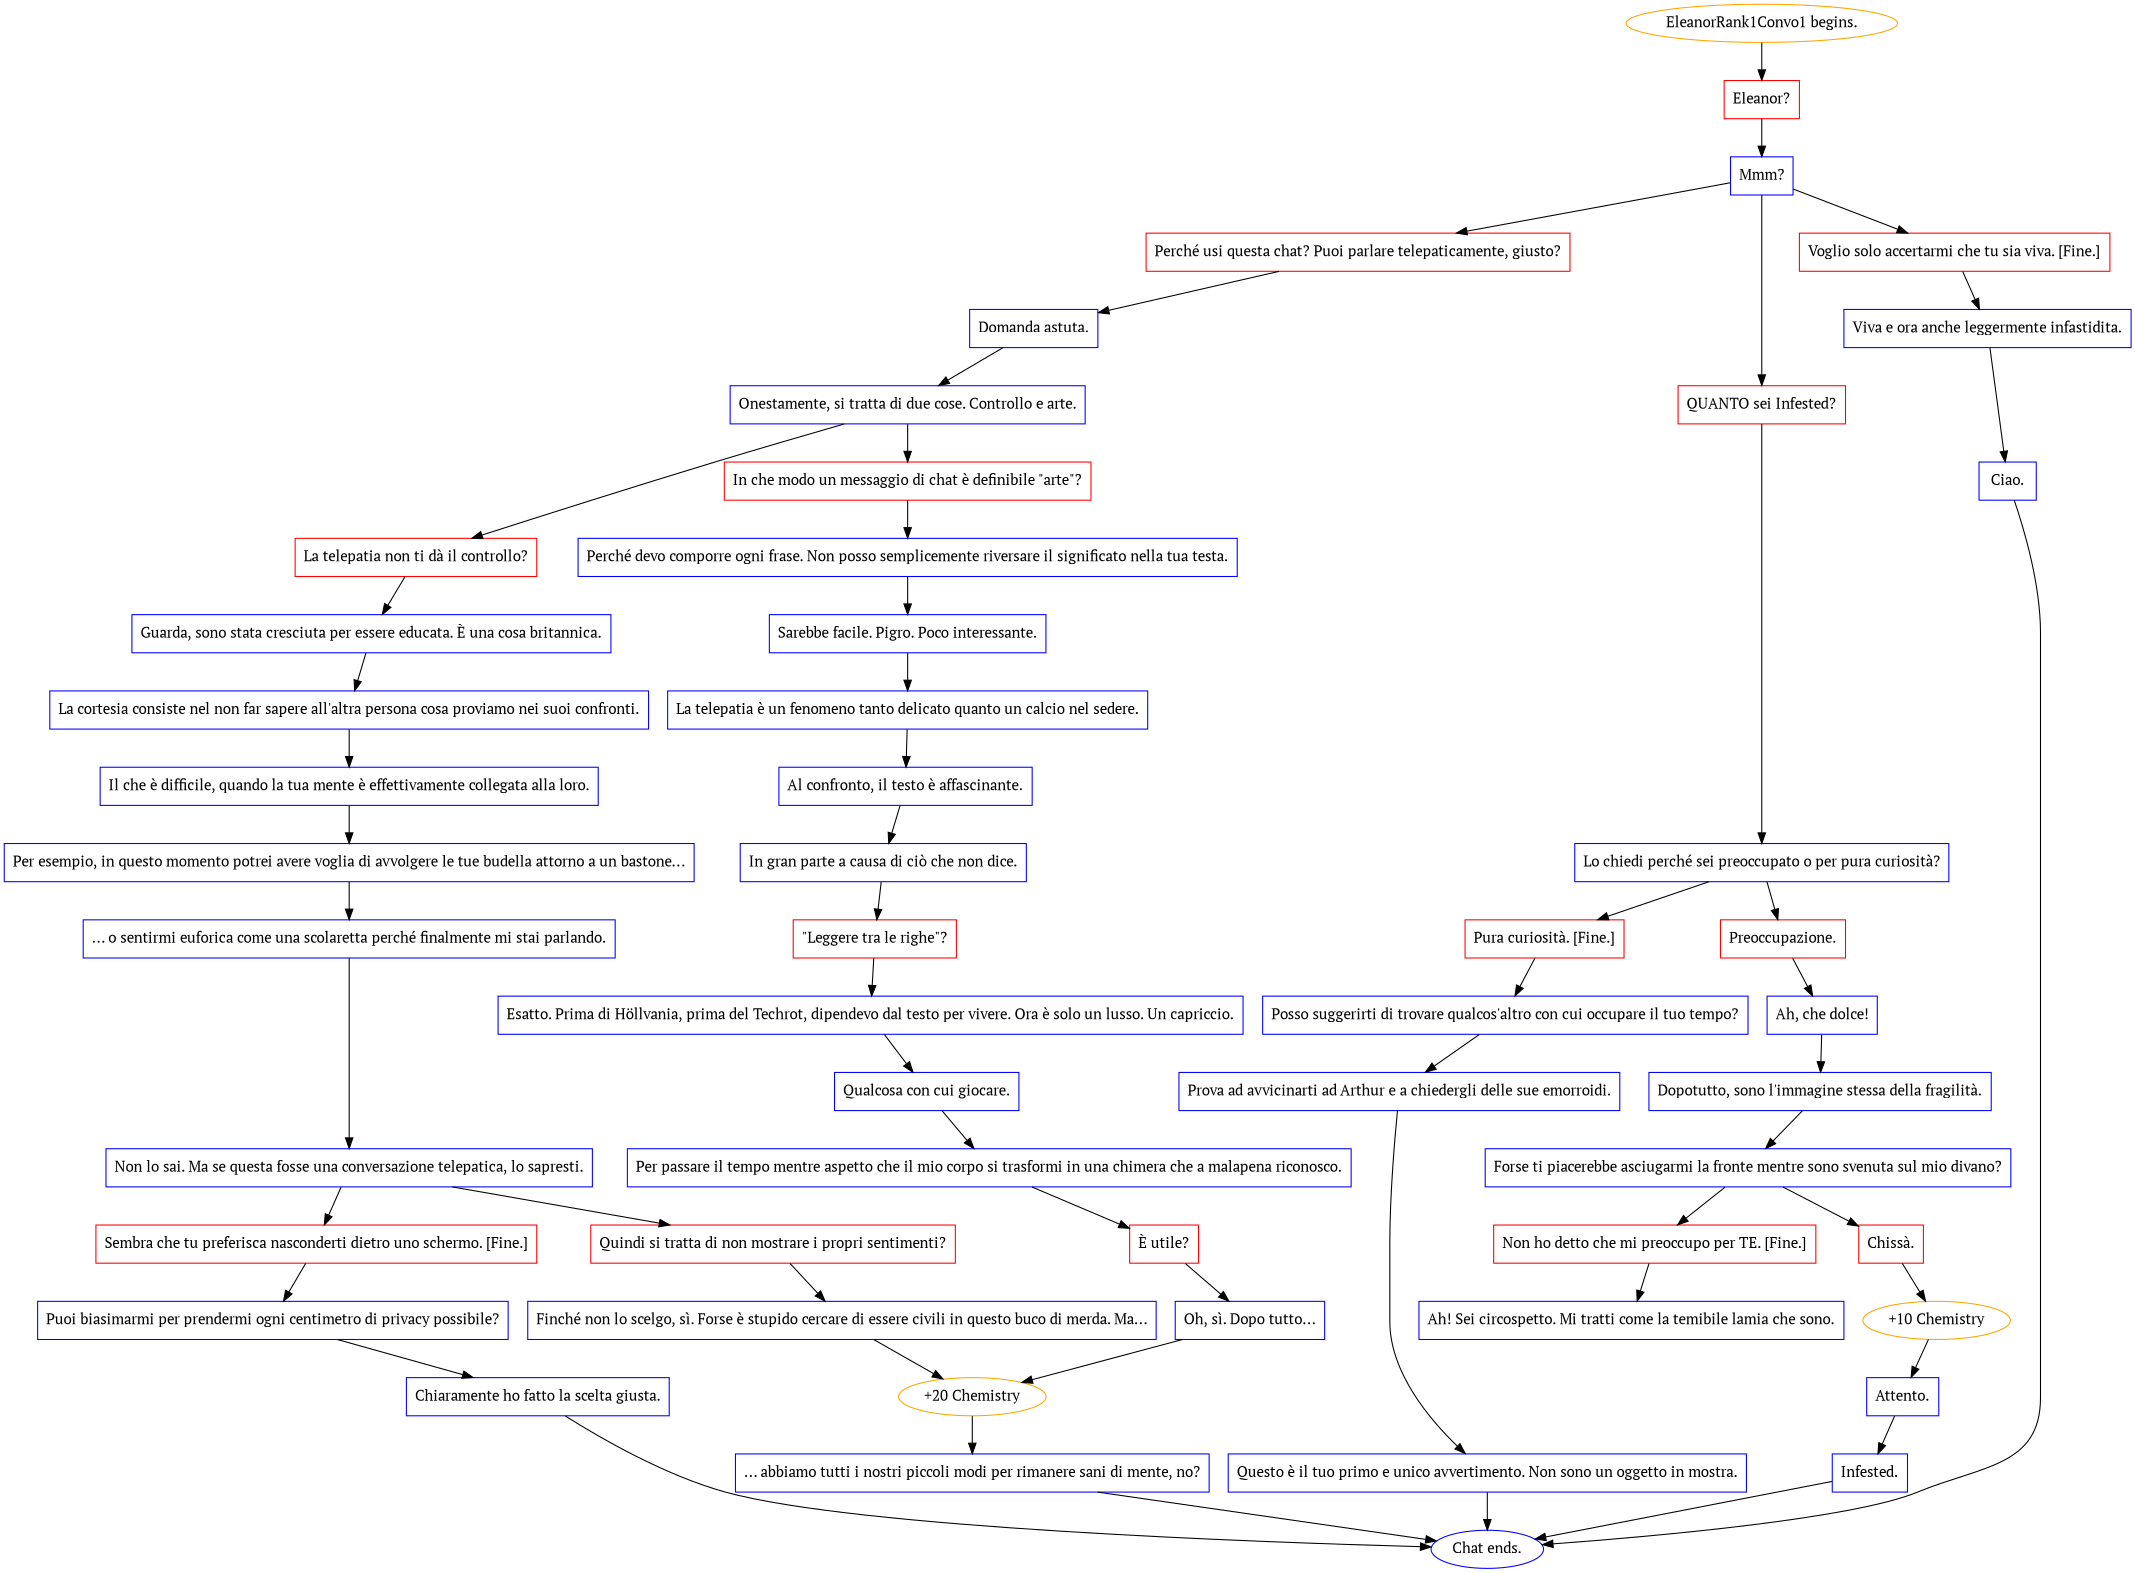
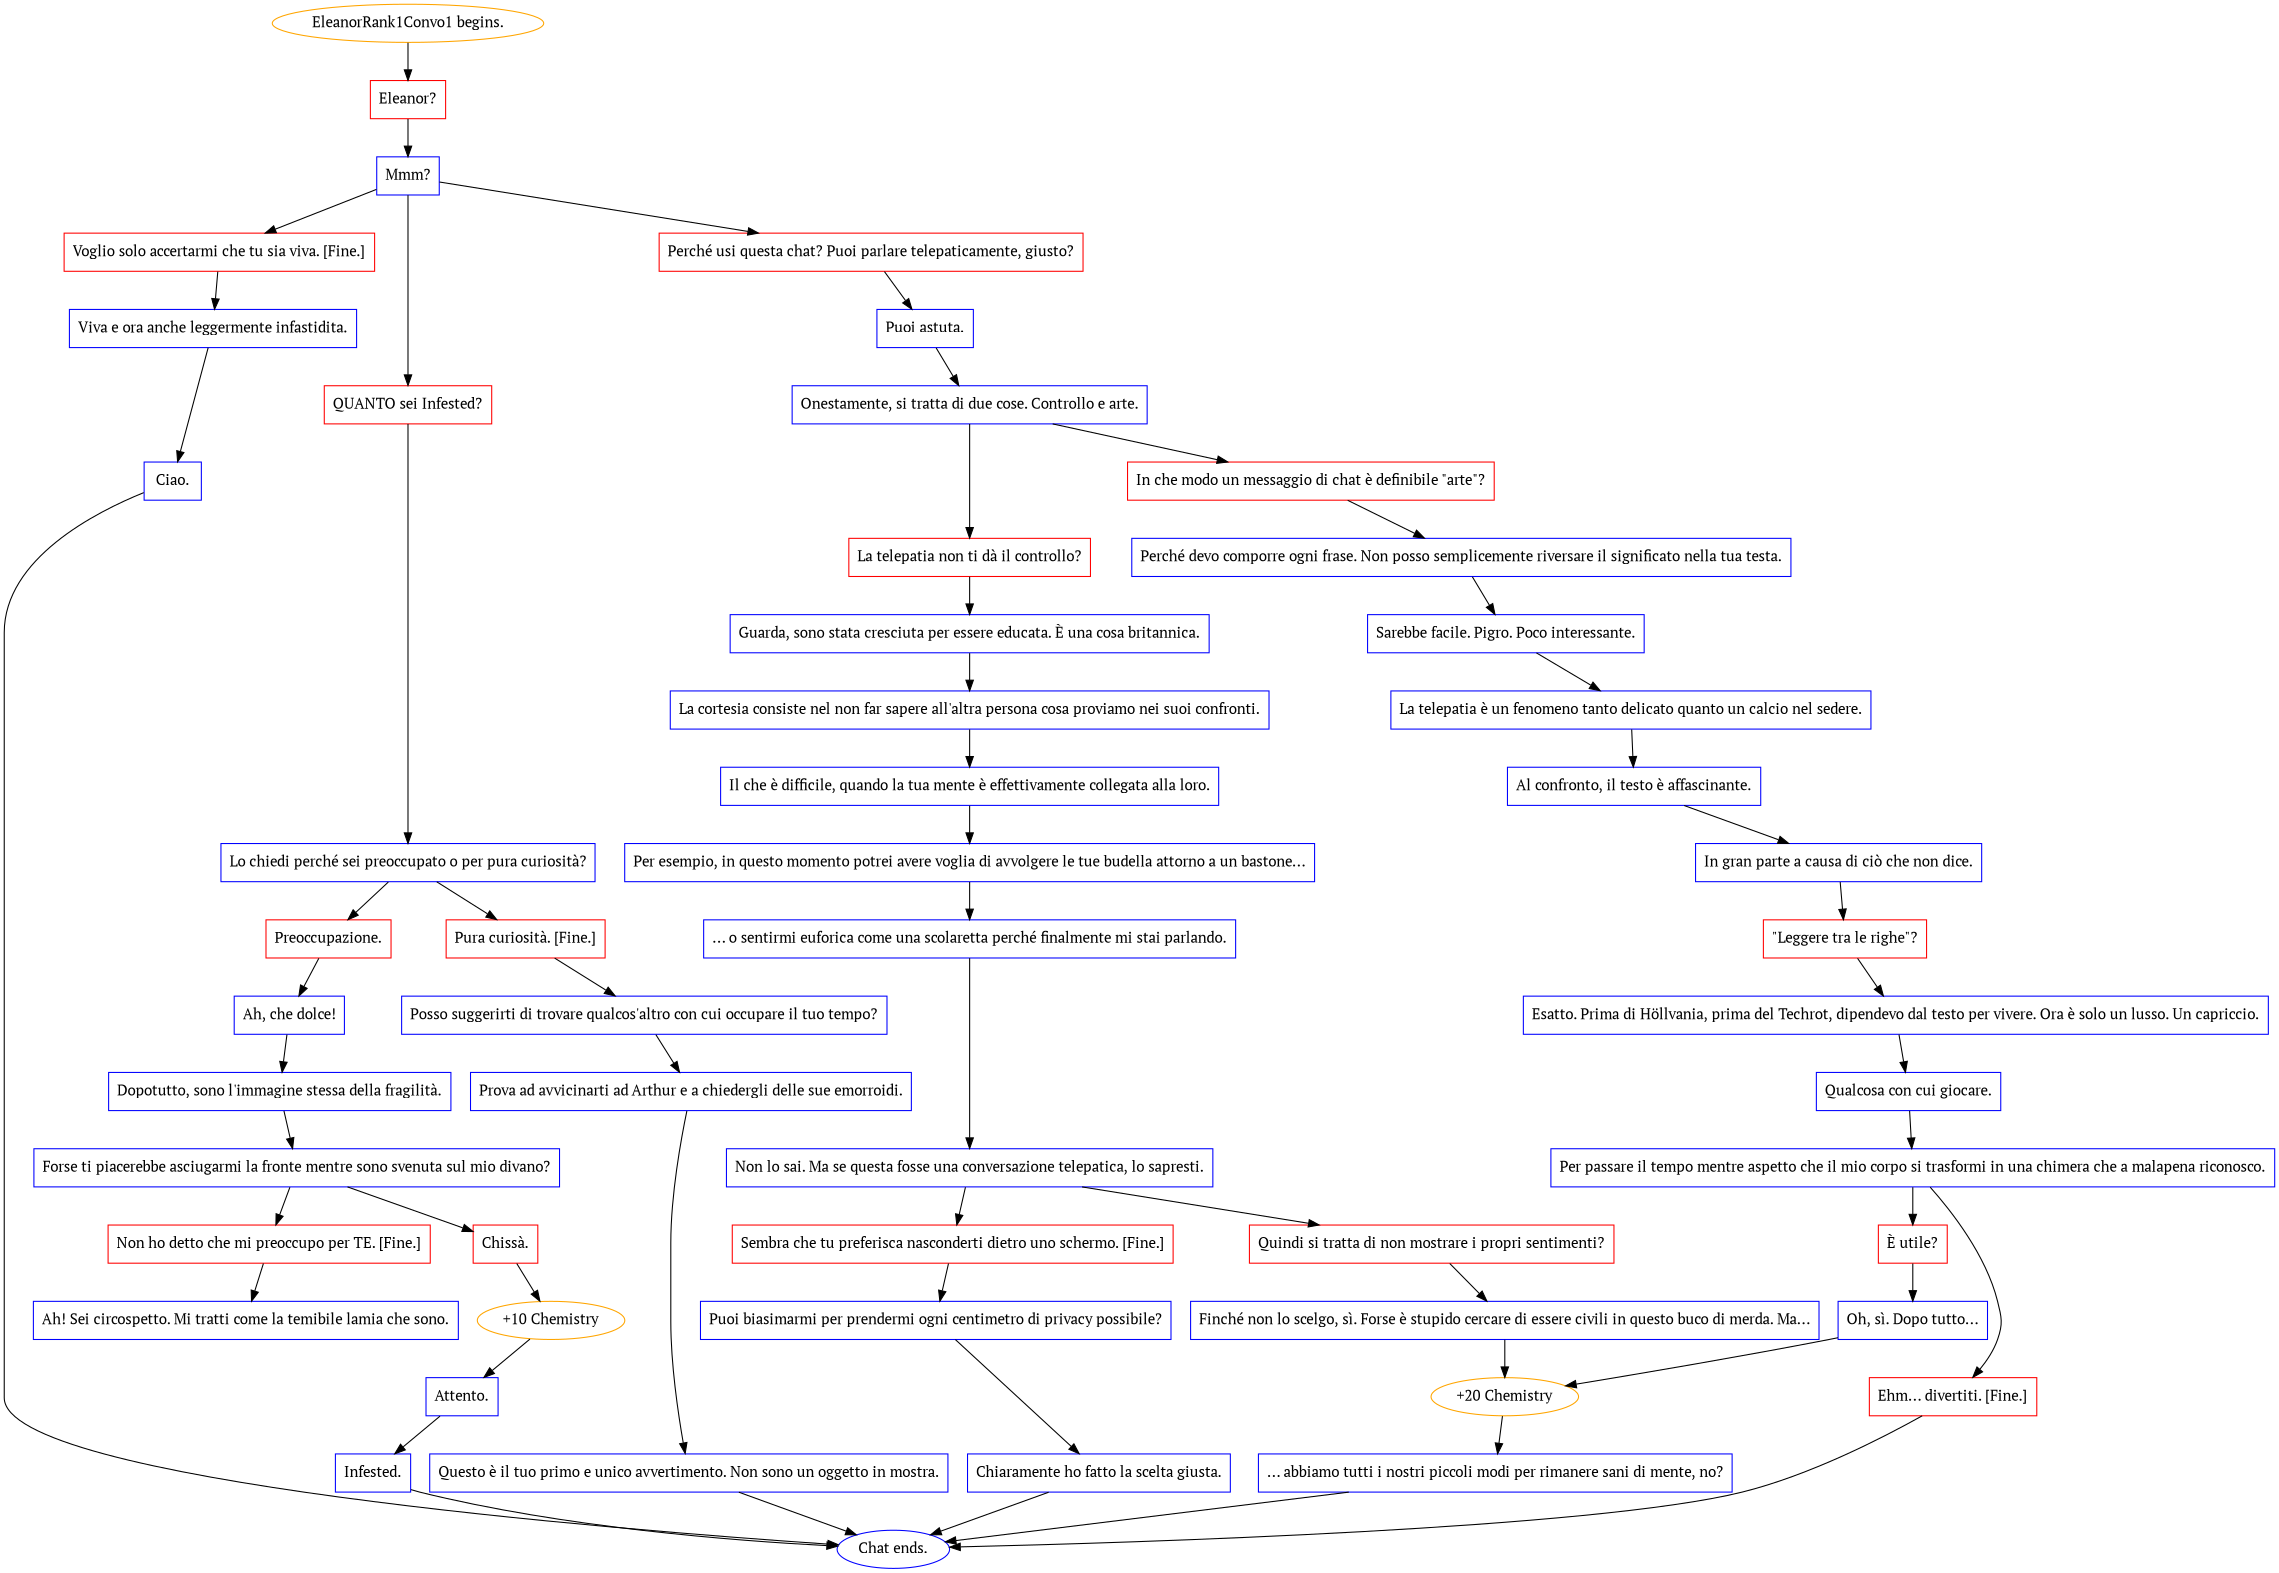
(1034, 329) -> (925, 329)
none -> (1953, 1397)
